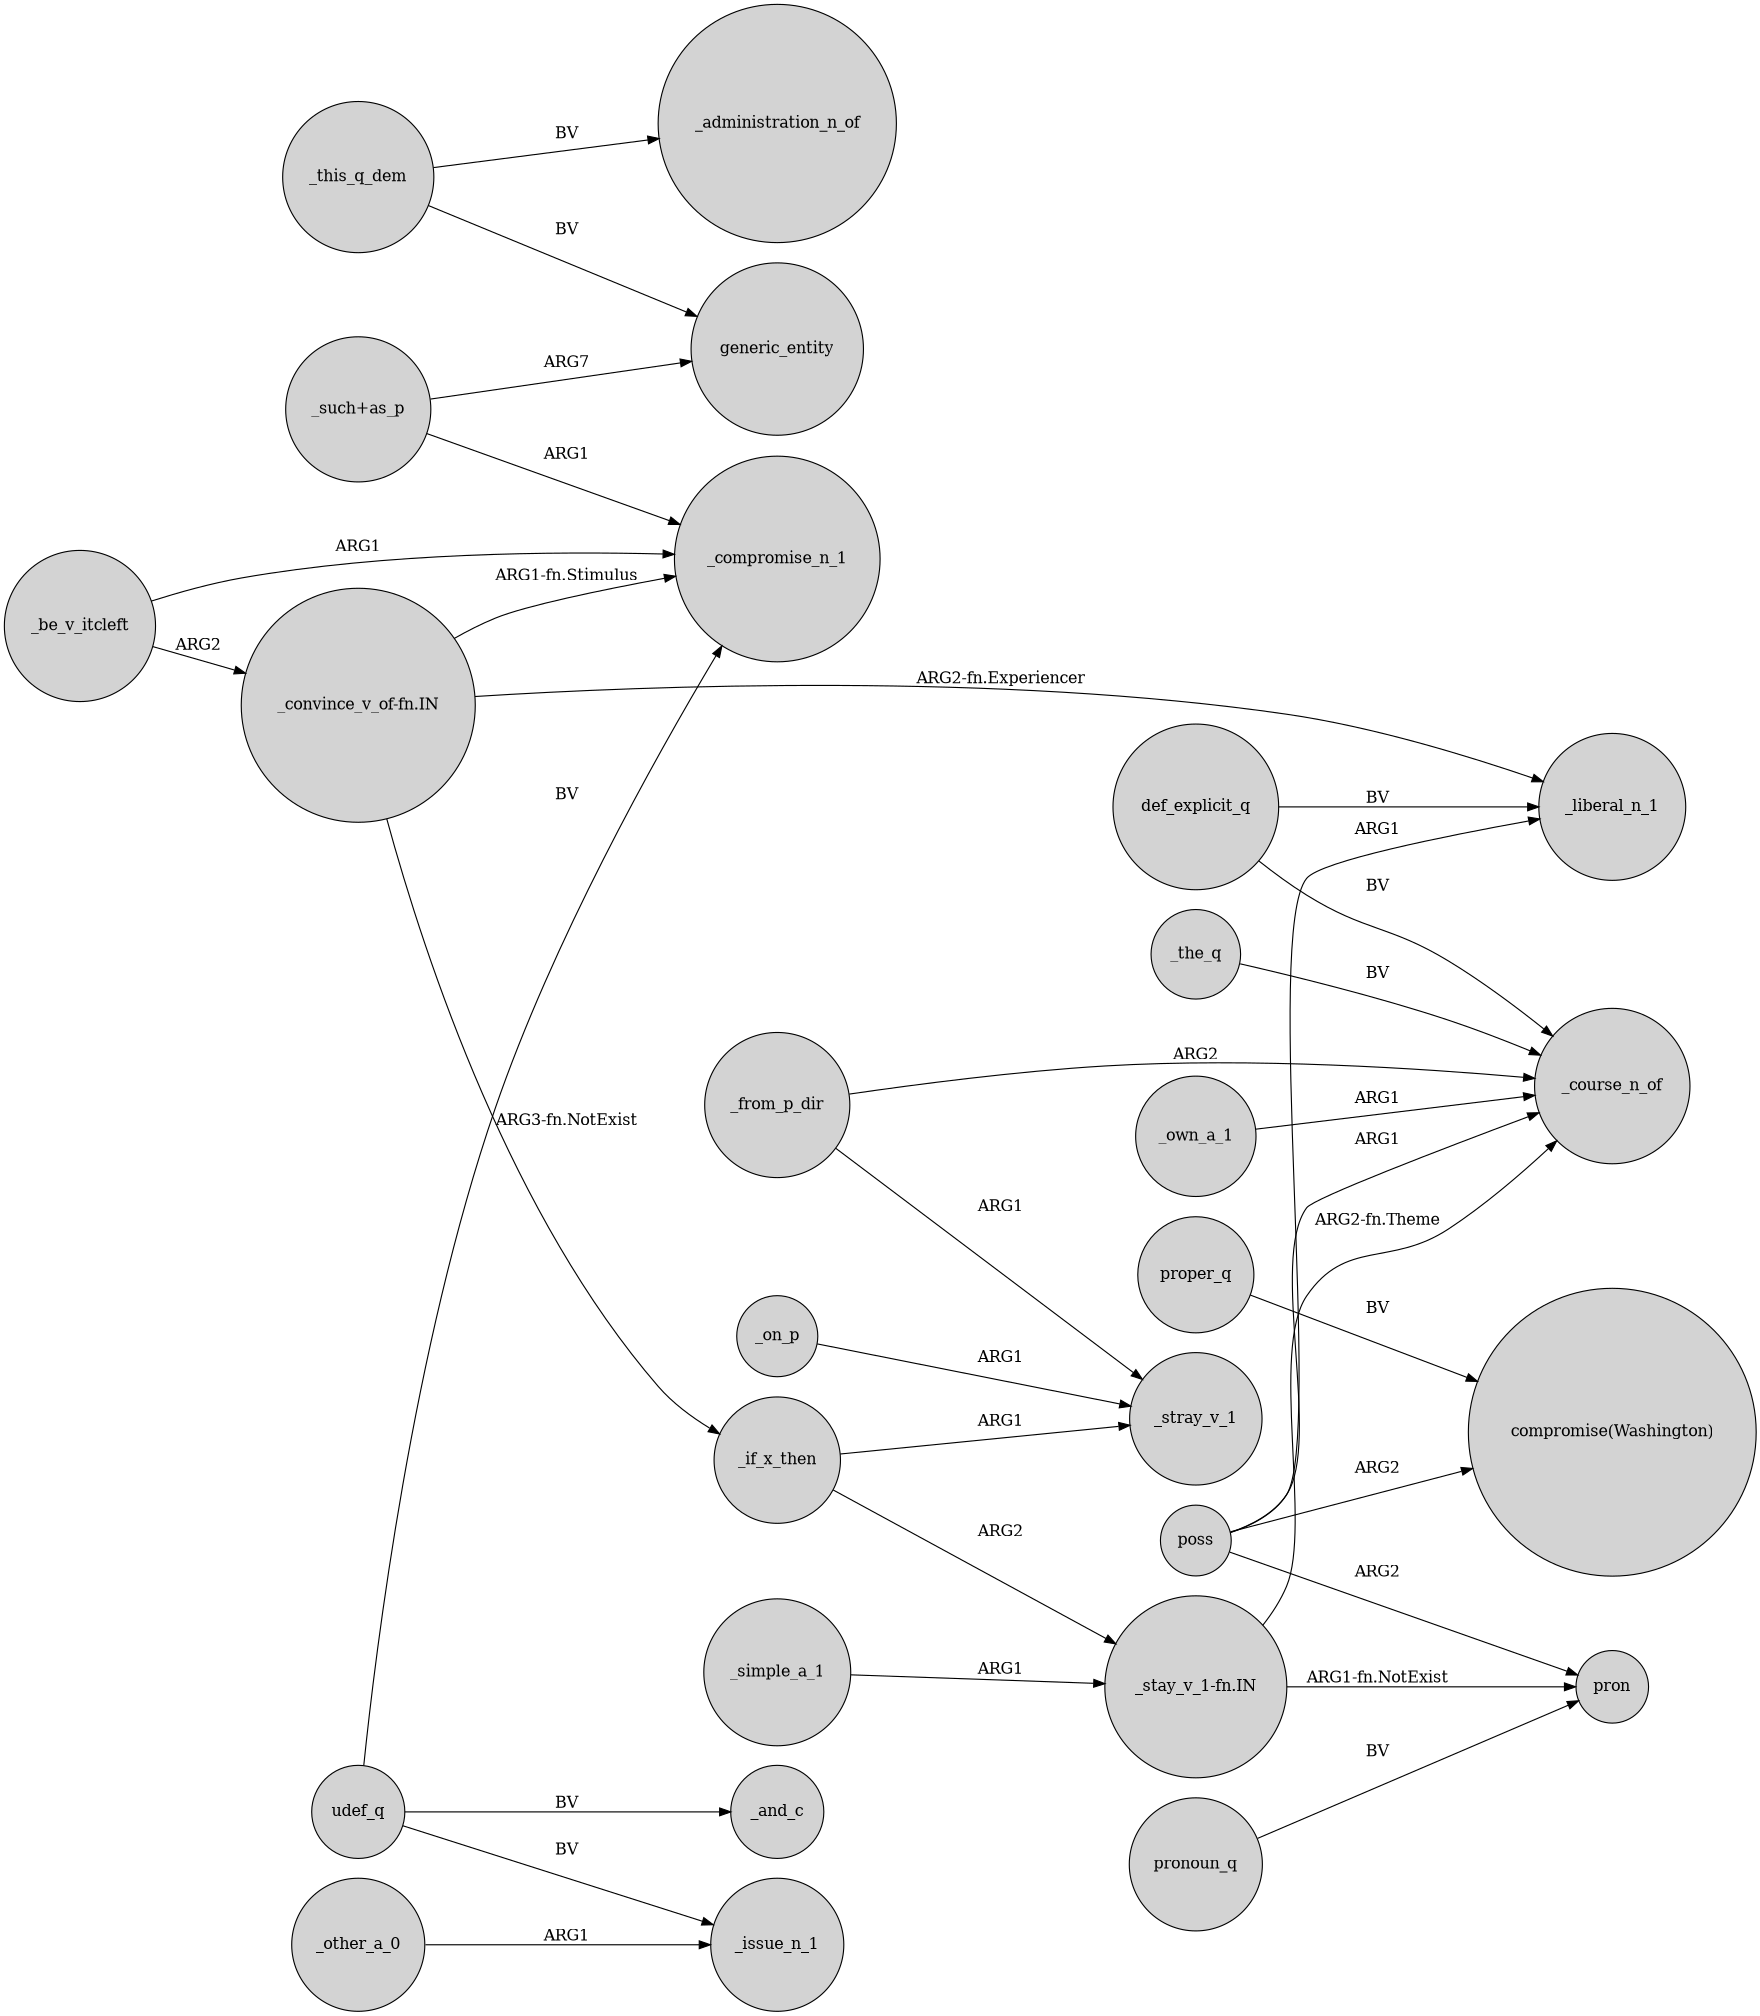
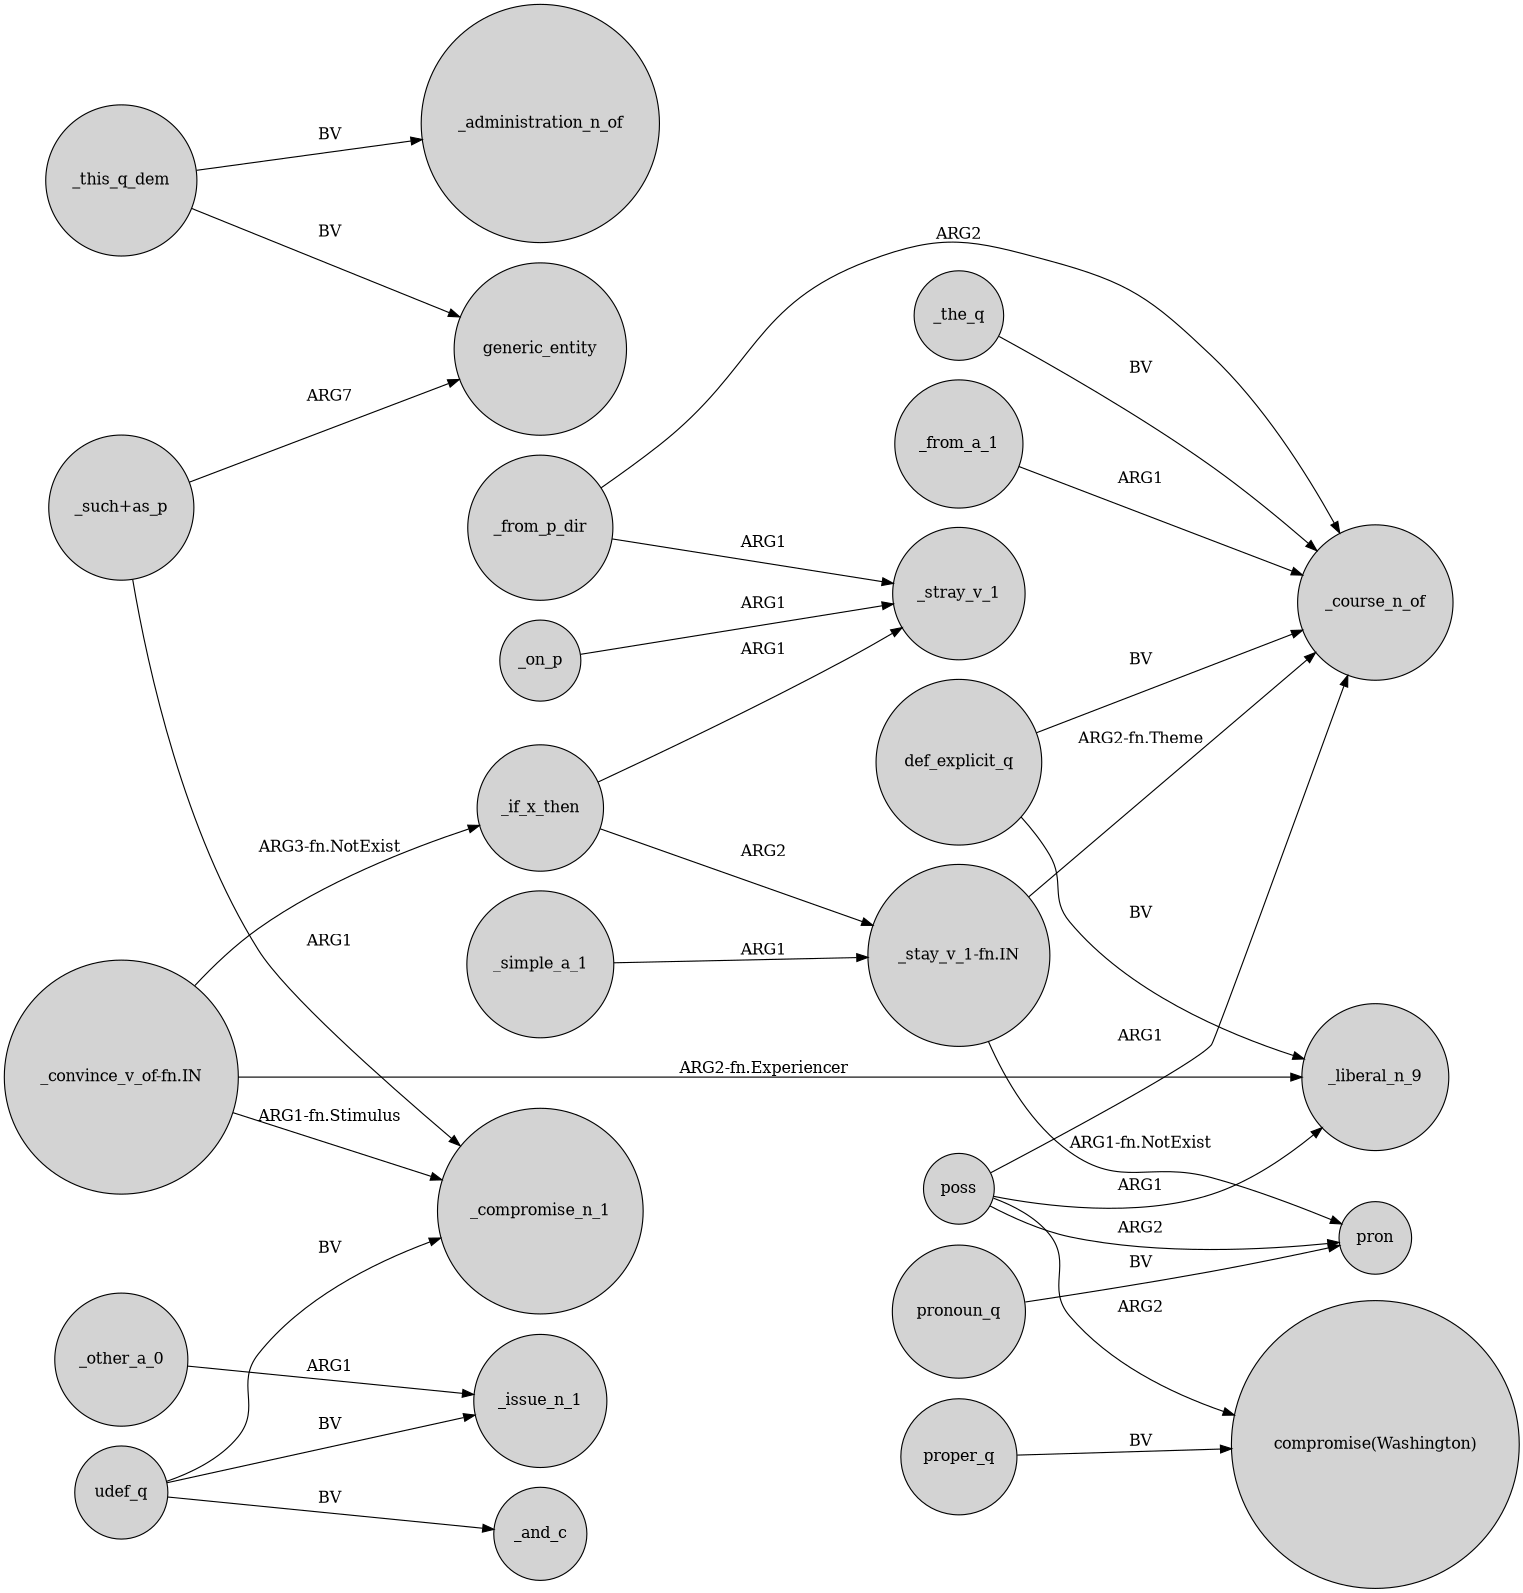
(80, 626) -> none
(1612, 807) -> (1375, 1077)
(1196, 1136) -> (959, 444)
